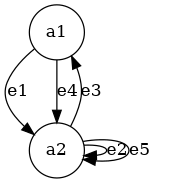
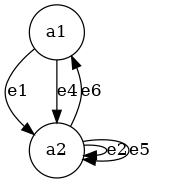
(92, 91) -> (92, 91)
